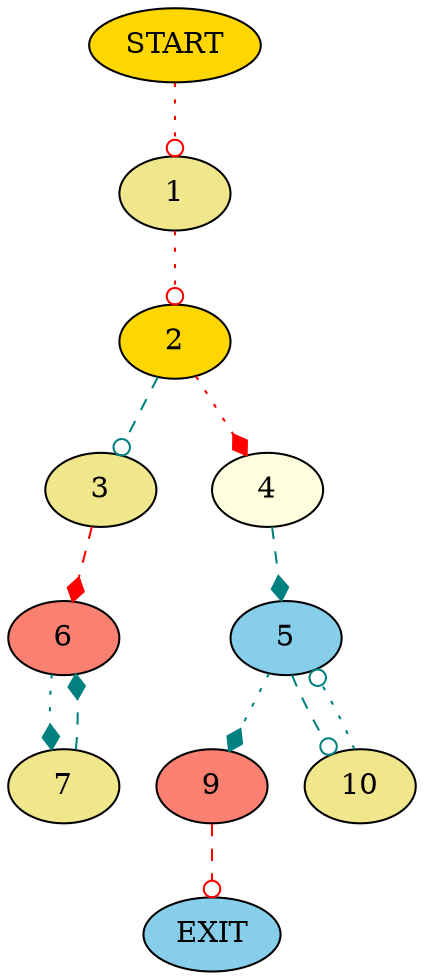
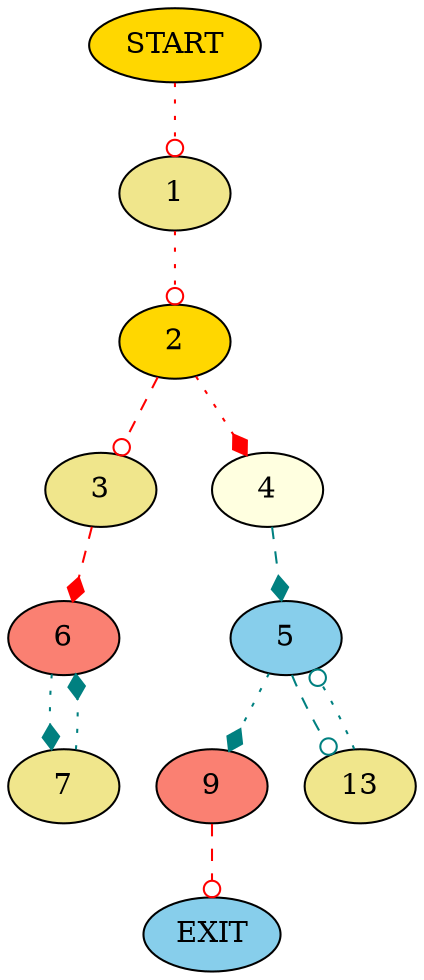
(142, 408) -> (142, 408)
(78, 724) -> (78, 724)
(360, 786) -> (360, 786)
